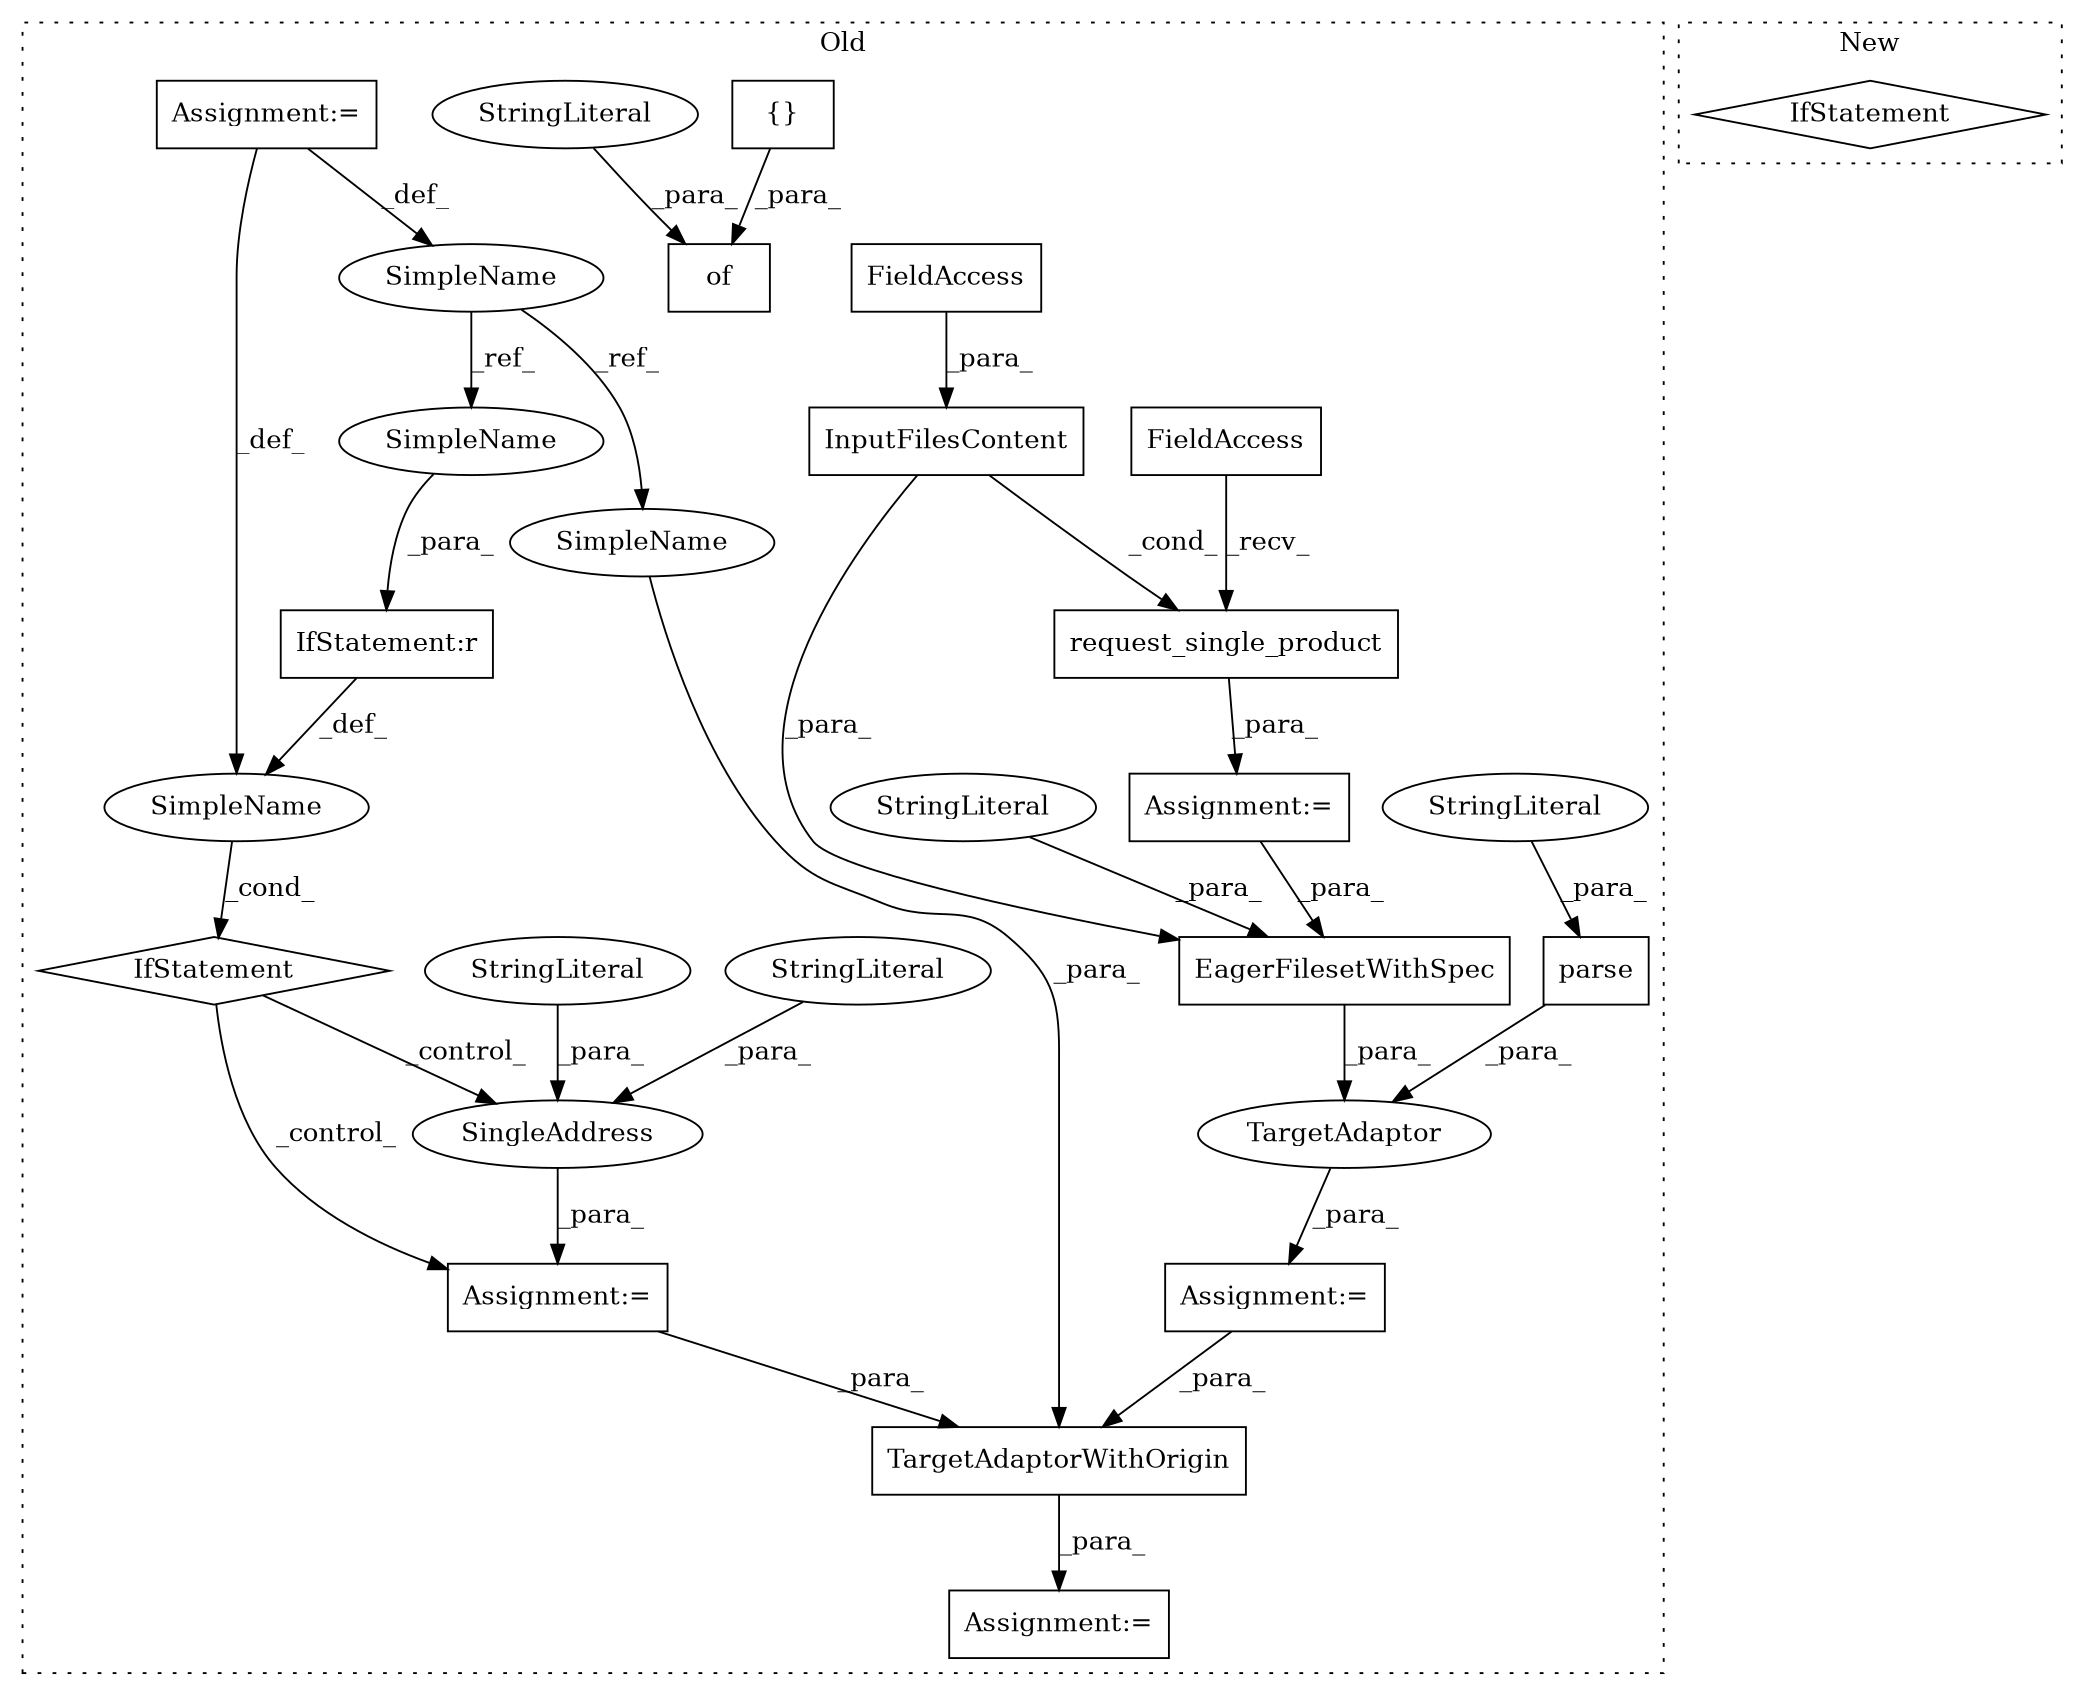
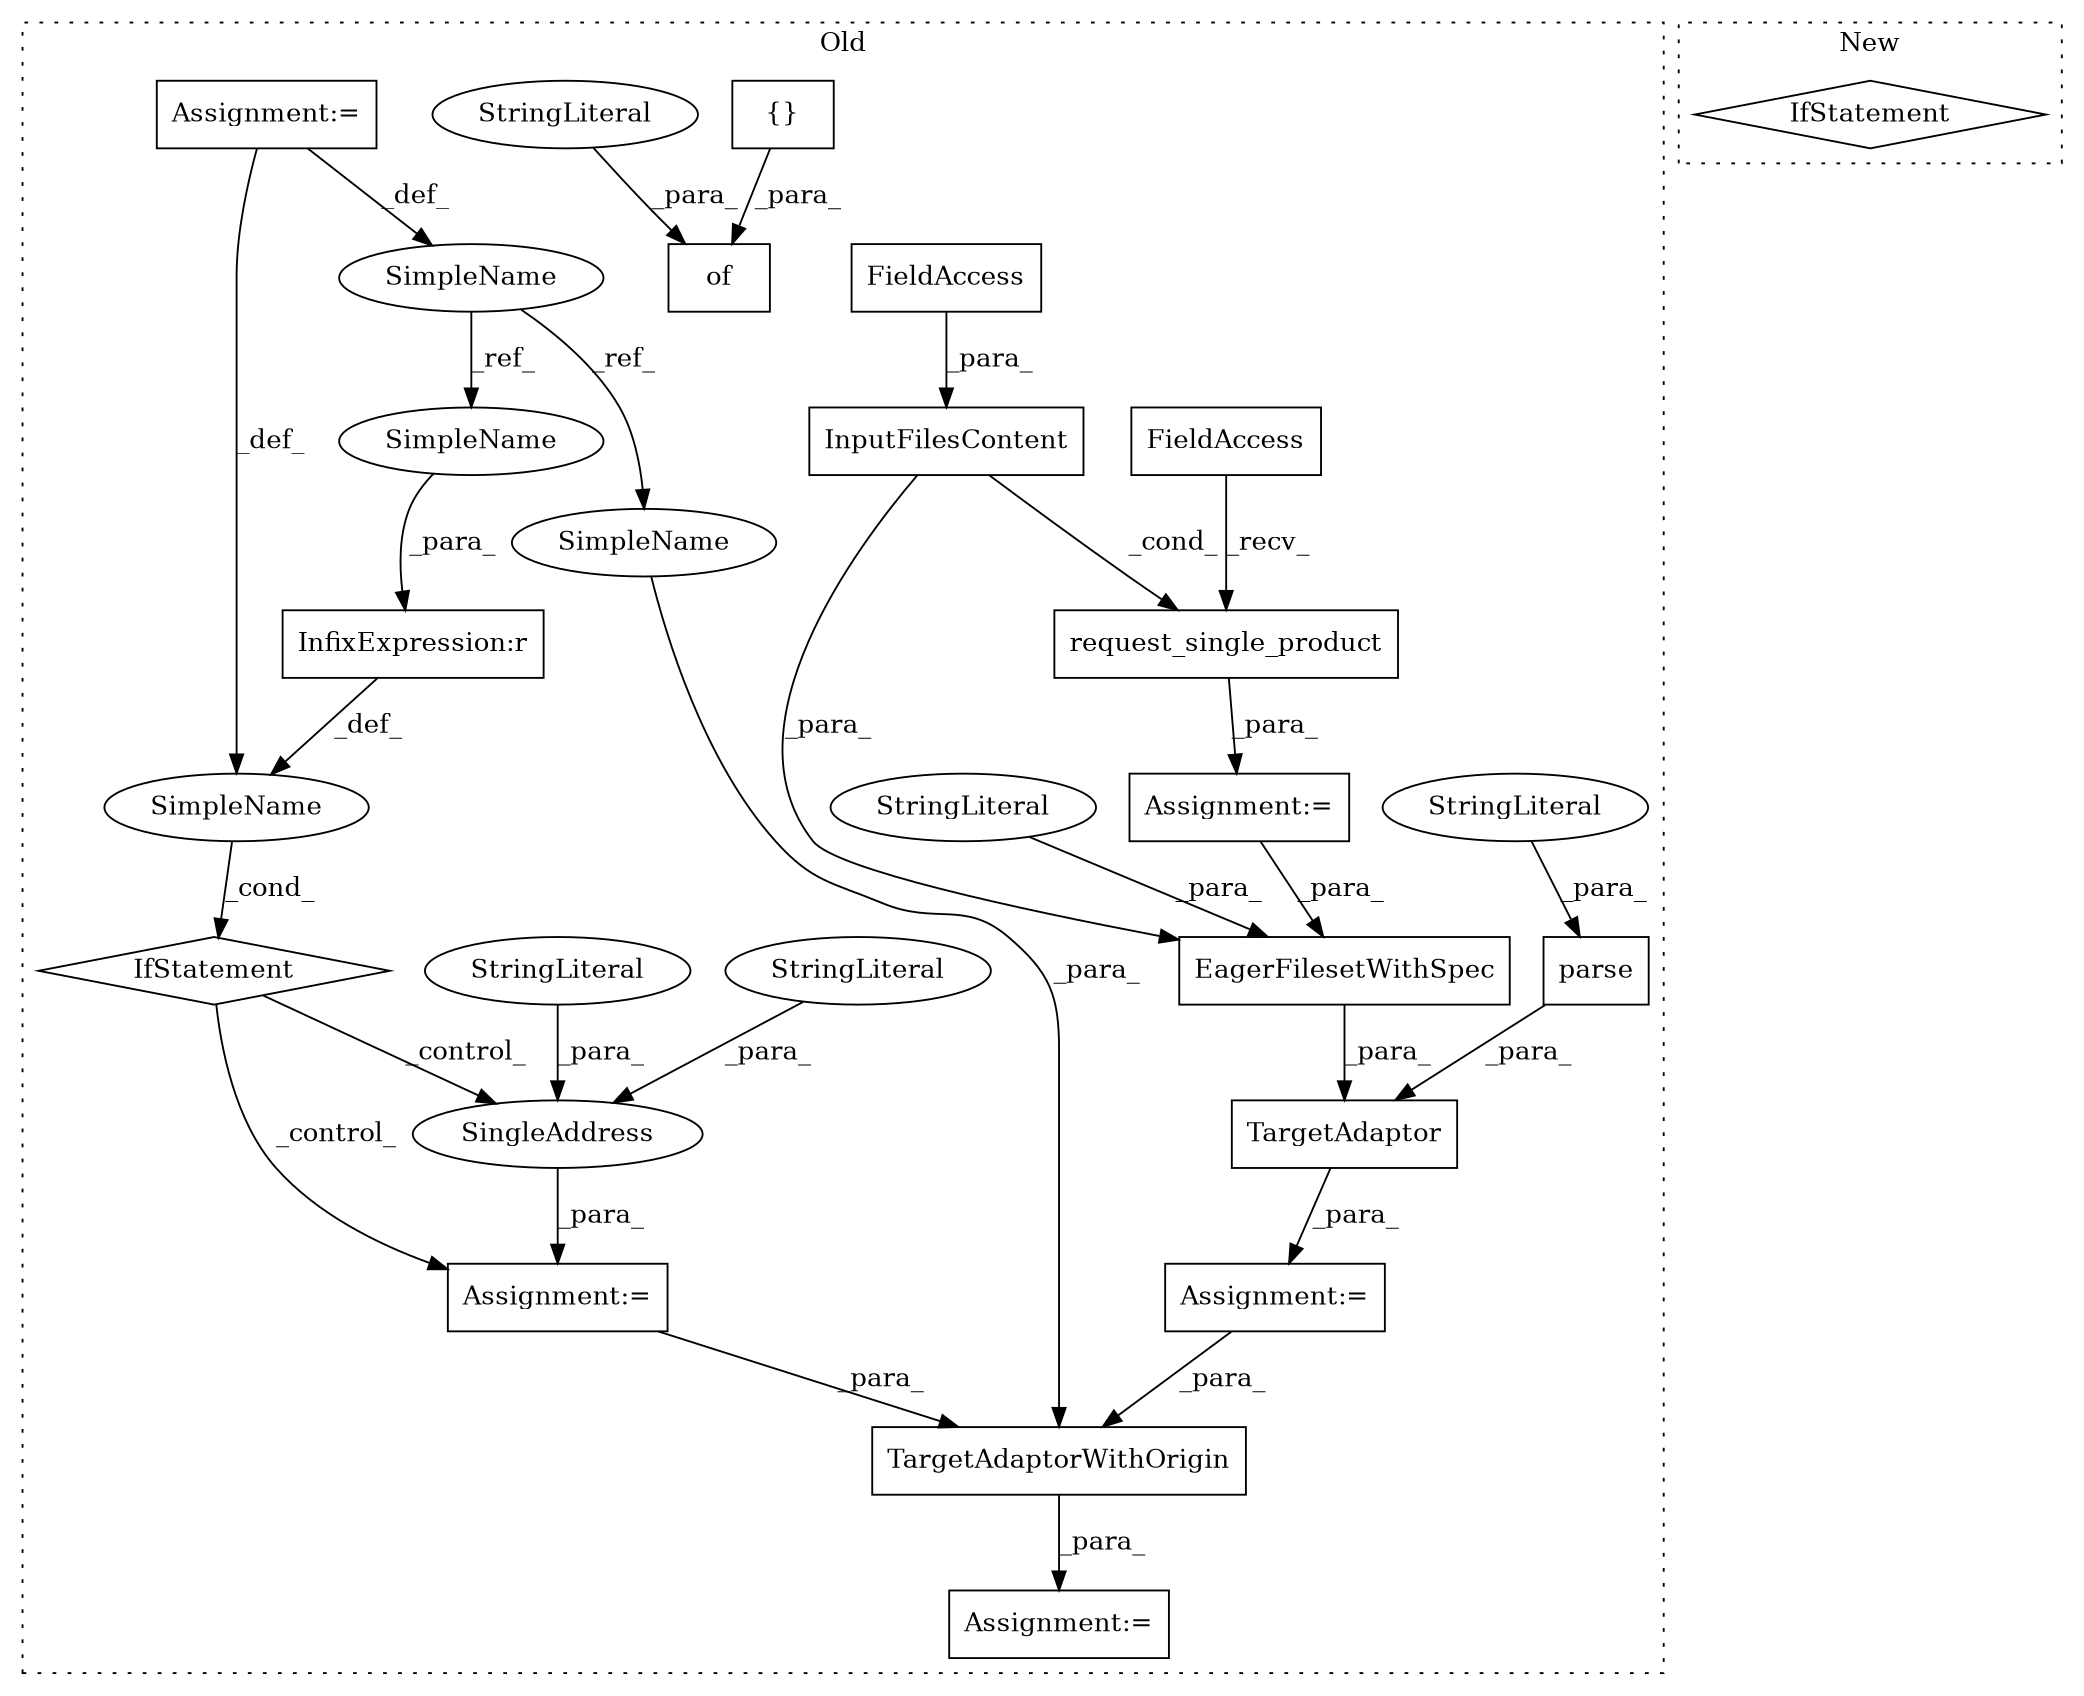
(387, 644) -> (413, 644)
(1344, 1134) -> (1344, 1134)
